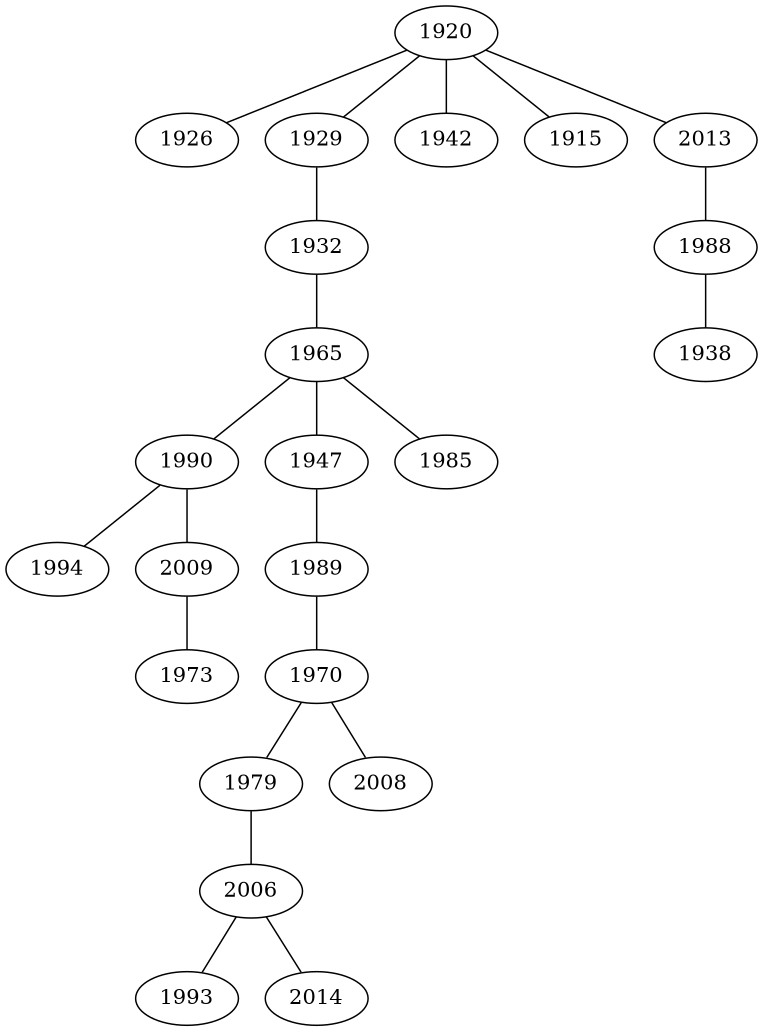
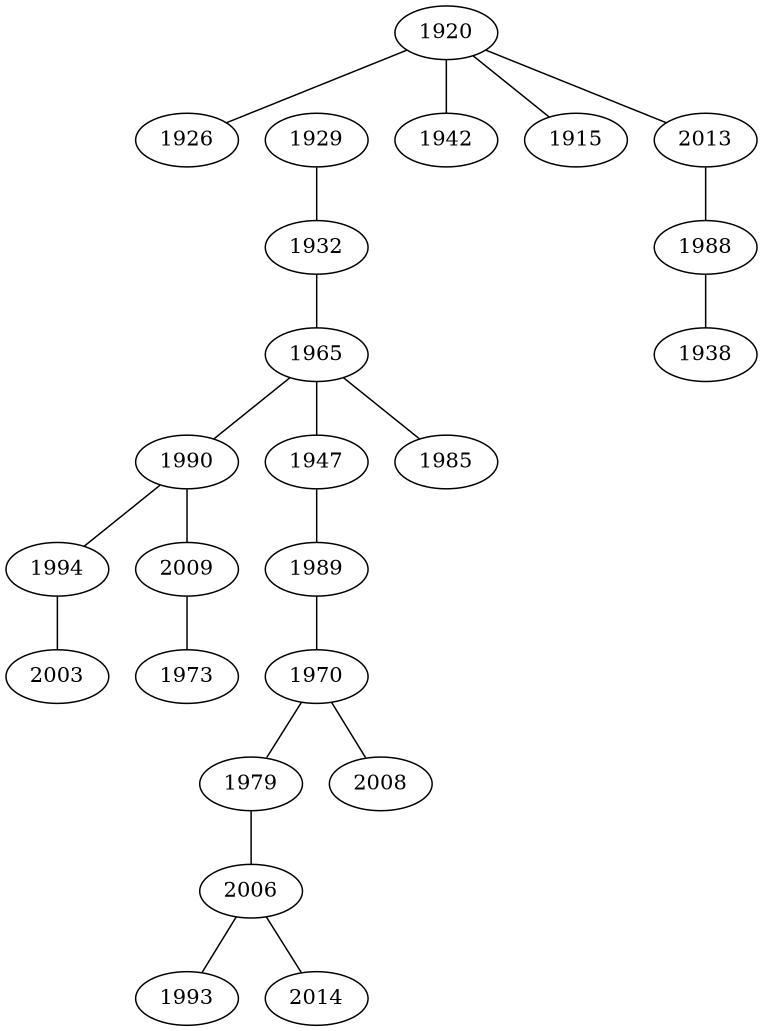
(381, 86) -> none
none -> (57, 677)
